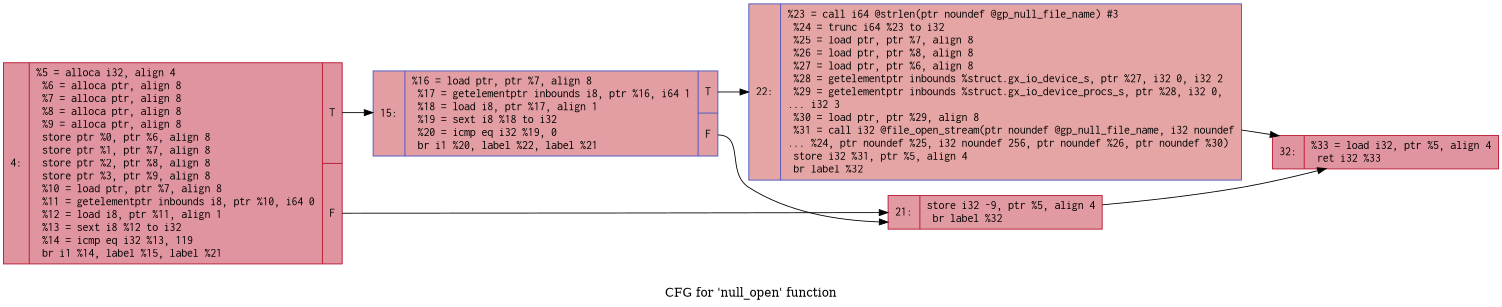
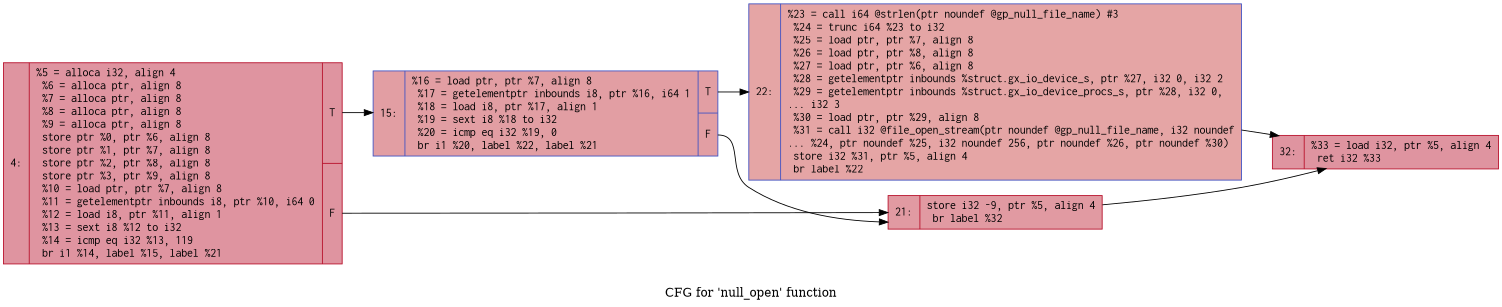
(825, 169) -> (825, 169)
